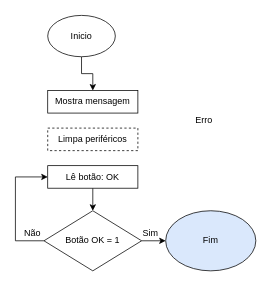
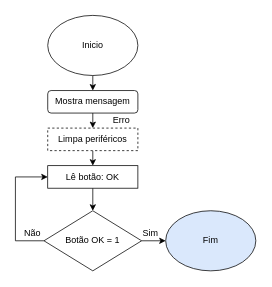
(81, 36) -> (93, 45)
(93, 102) -> (93, 102)
none -> (93, 118)
(205, 120) -> (123, 120)
none -> (93, 155)
